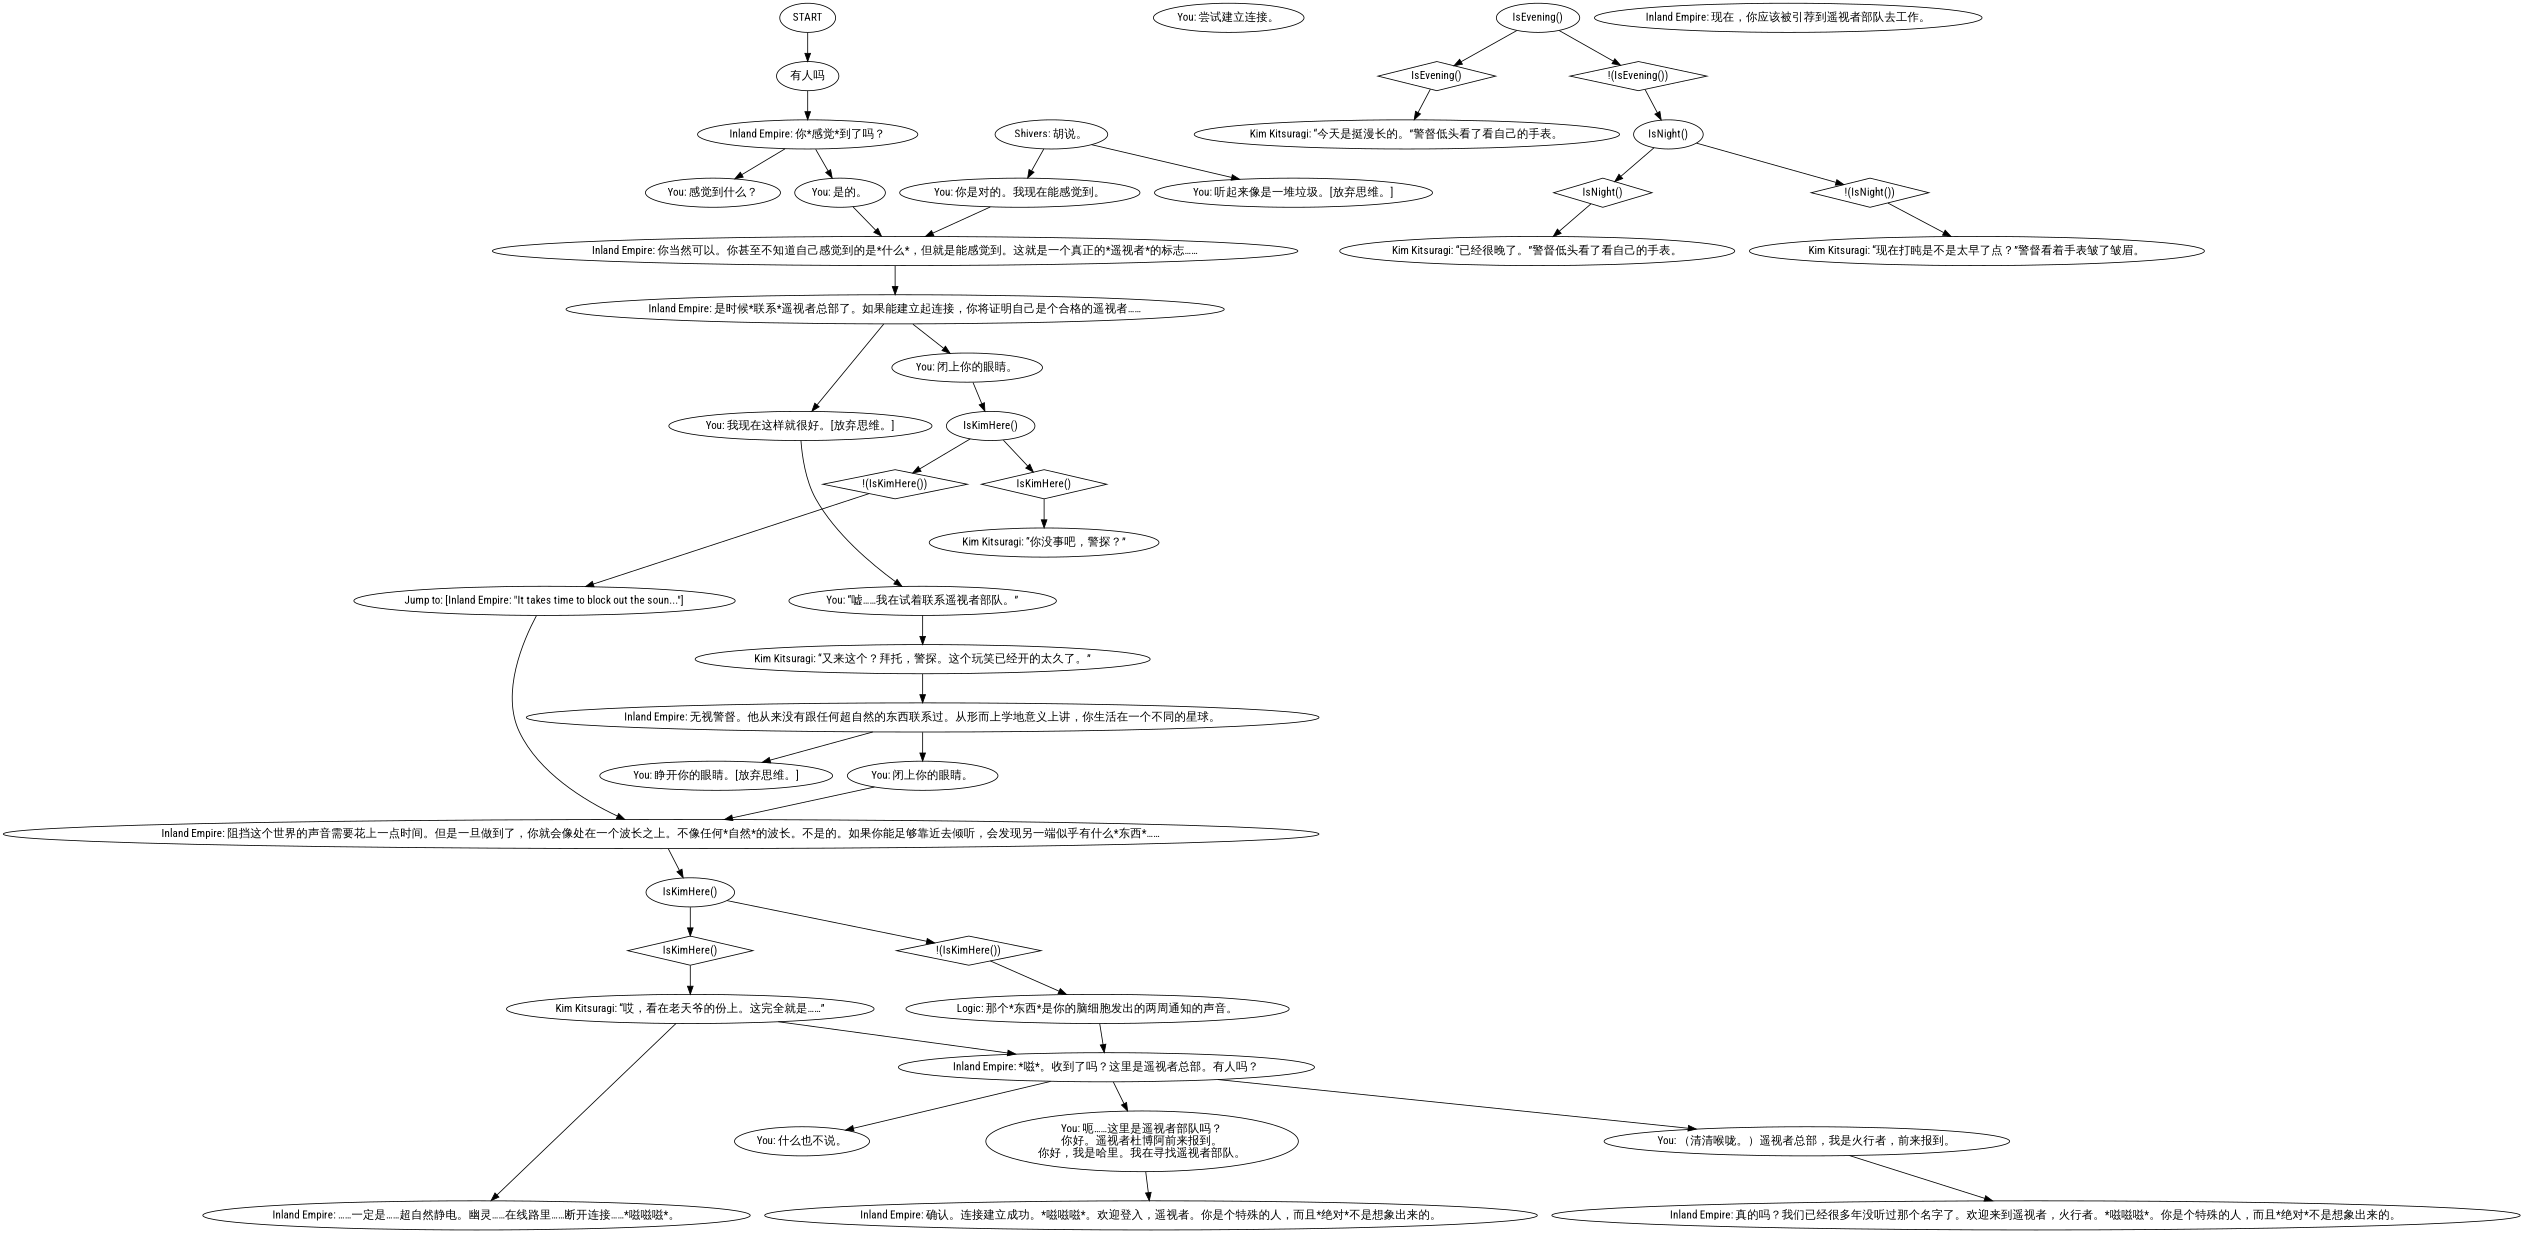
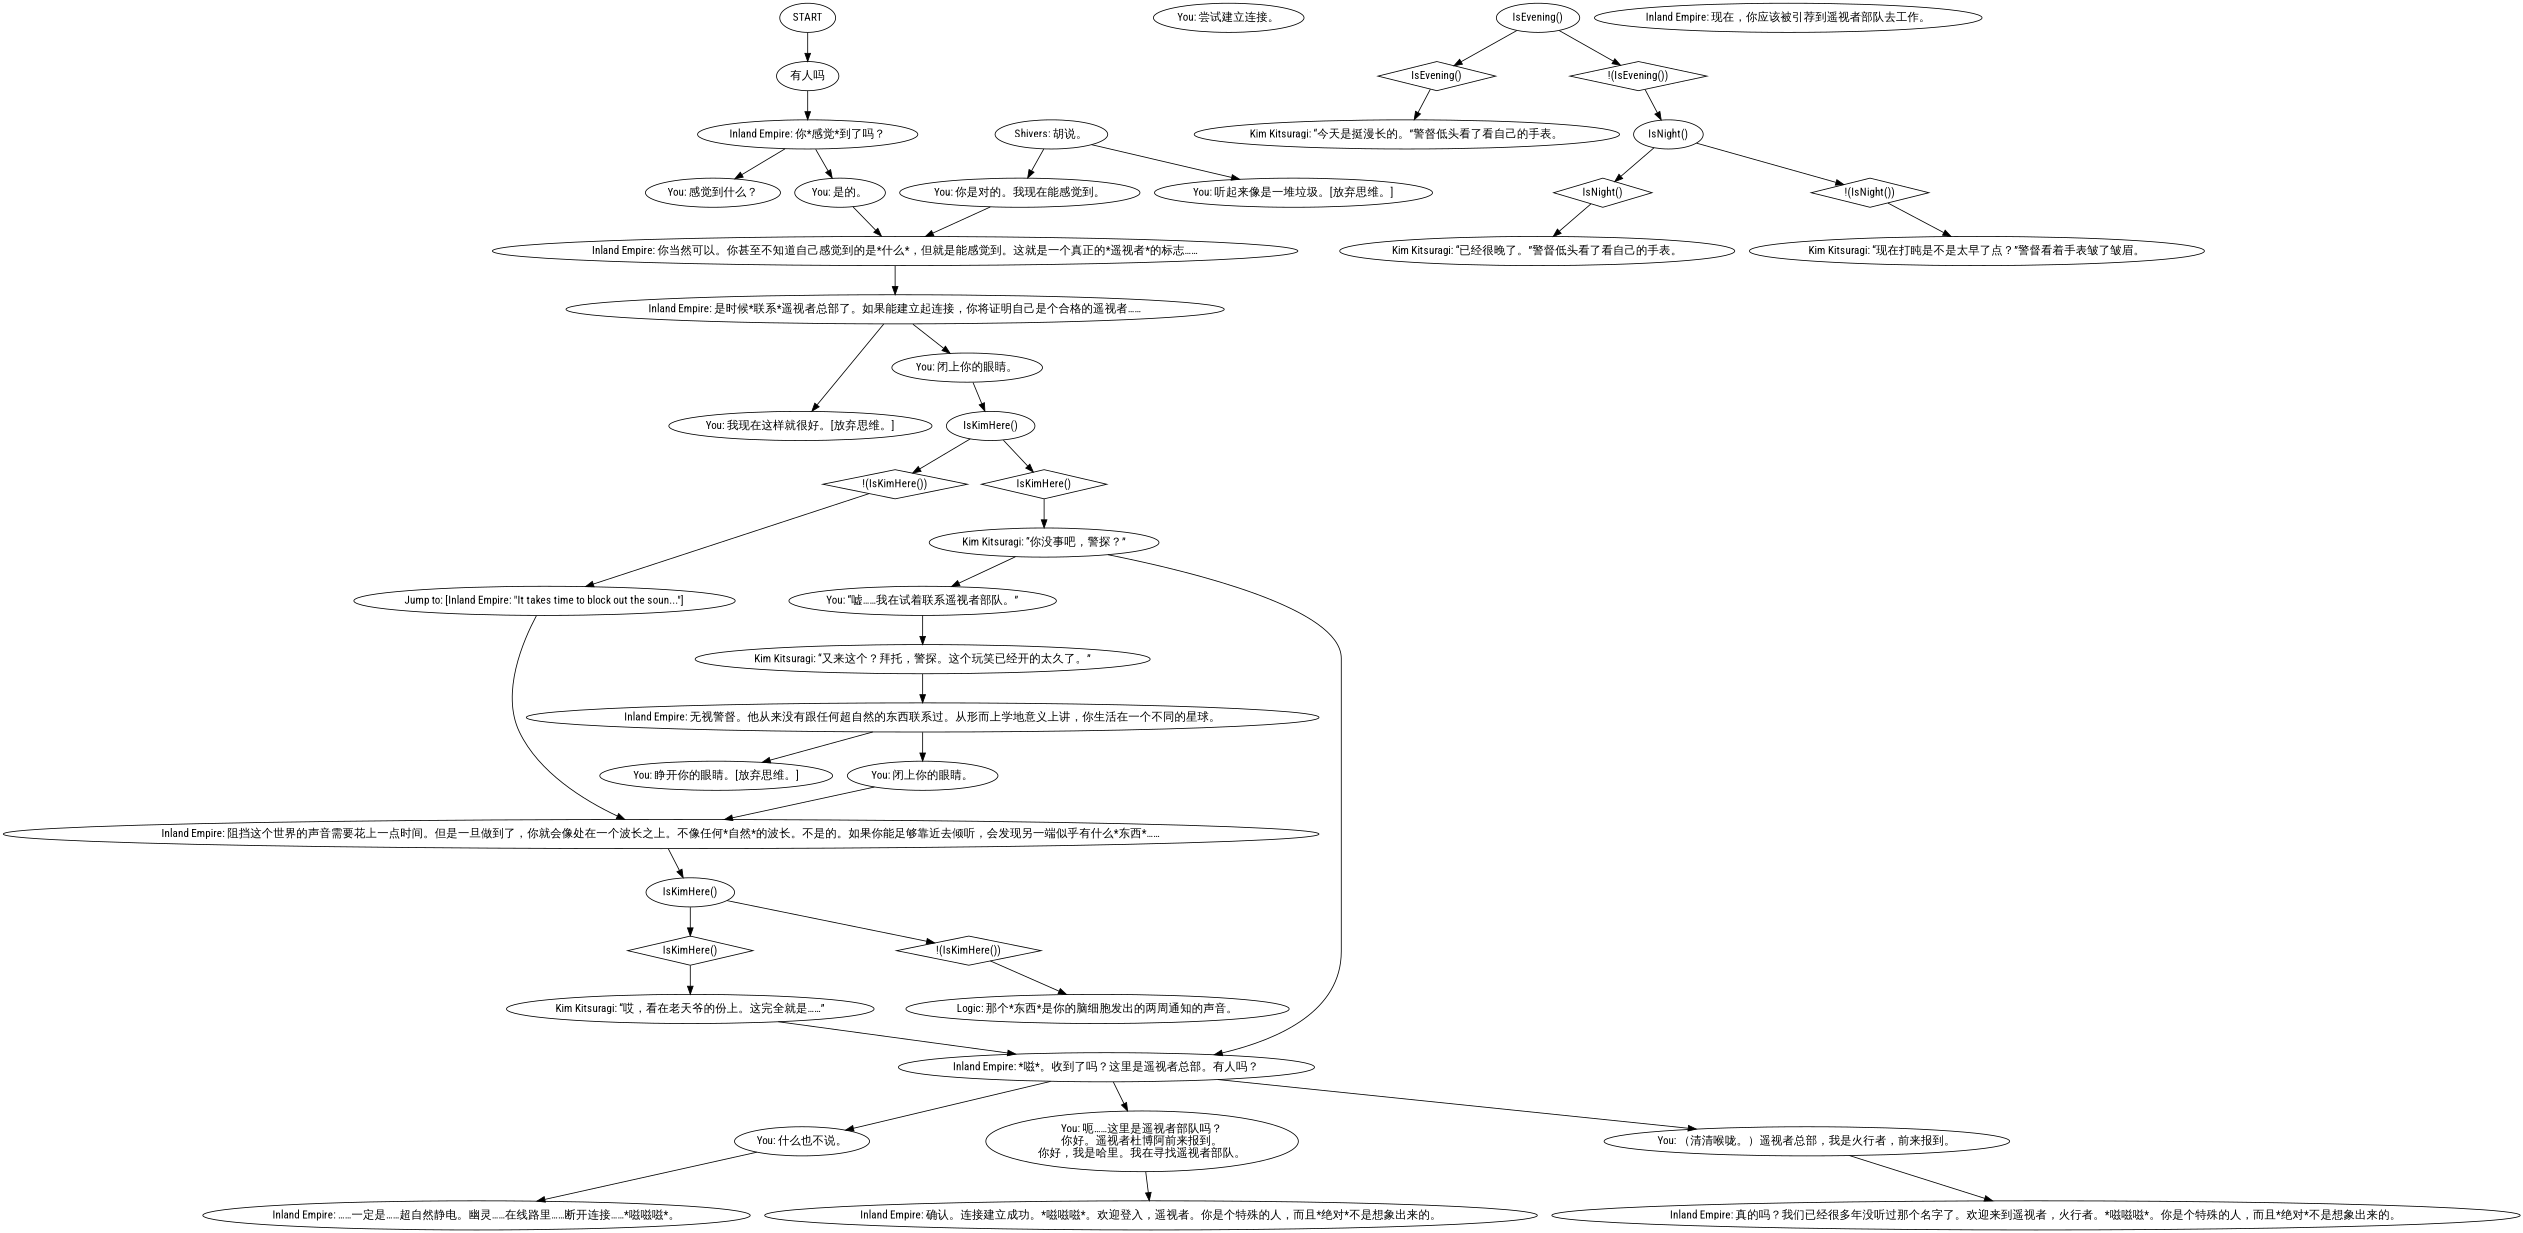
(831, 522) -> (987, 570)
(1101, 1034) -> (1341, 757)
(586, 1109) -> (651, 1176)
